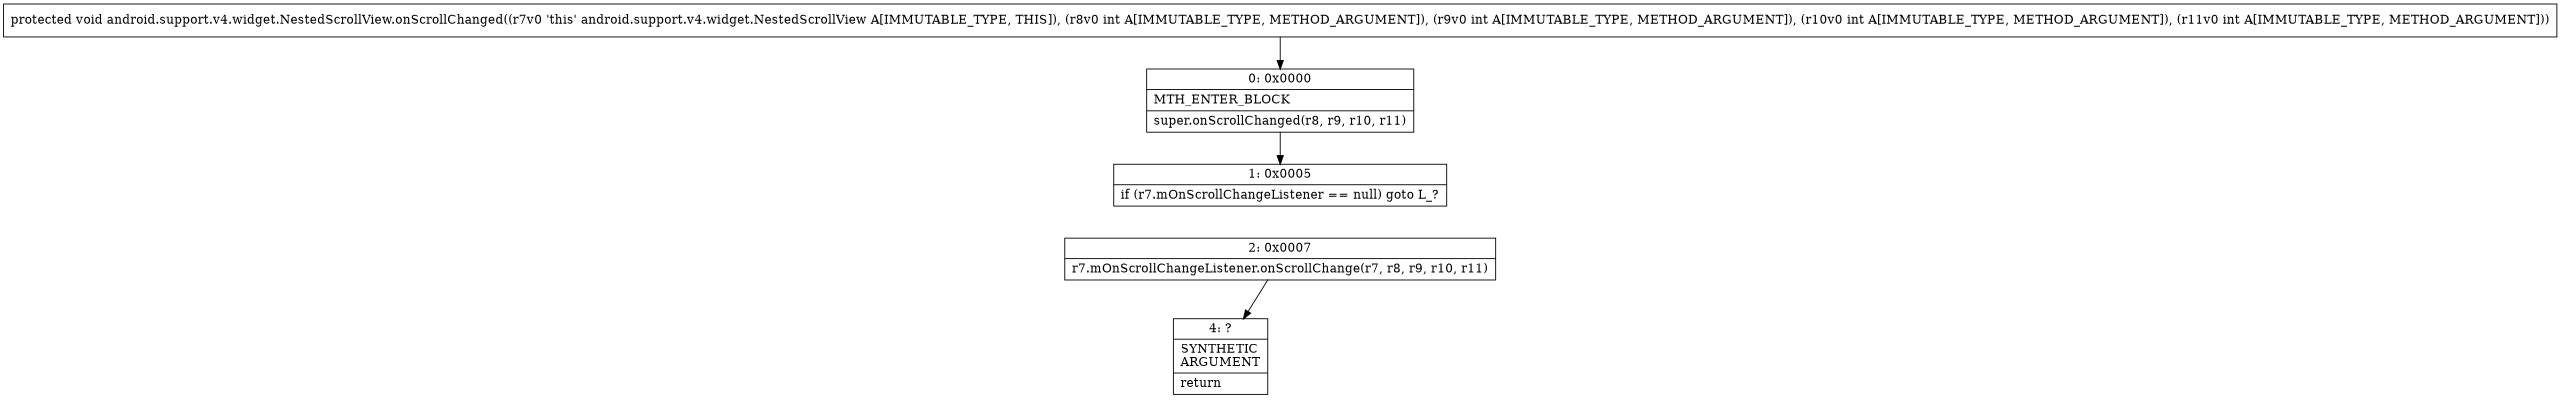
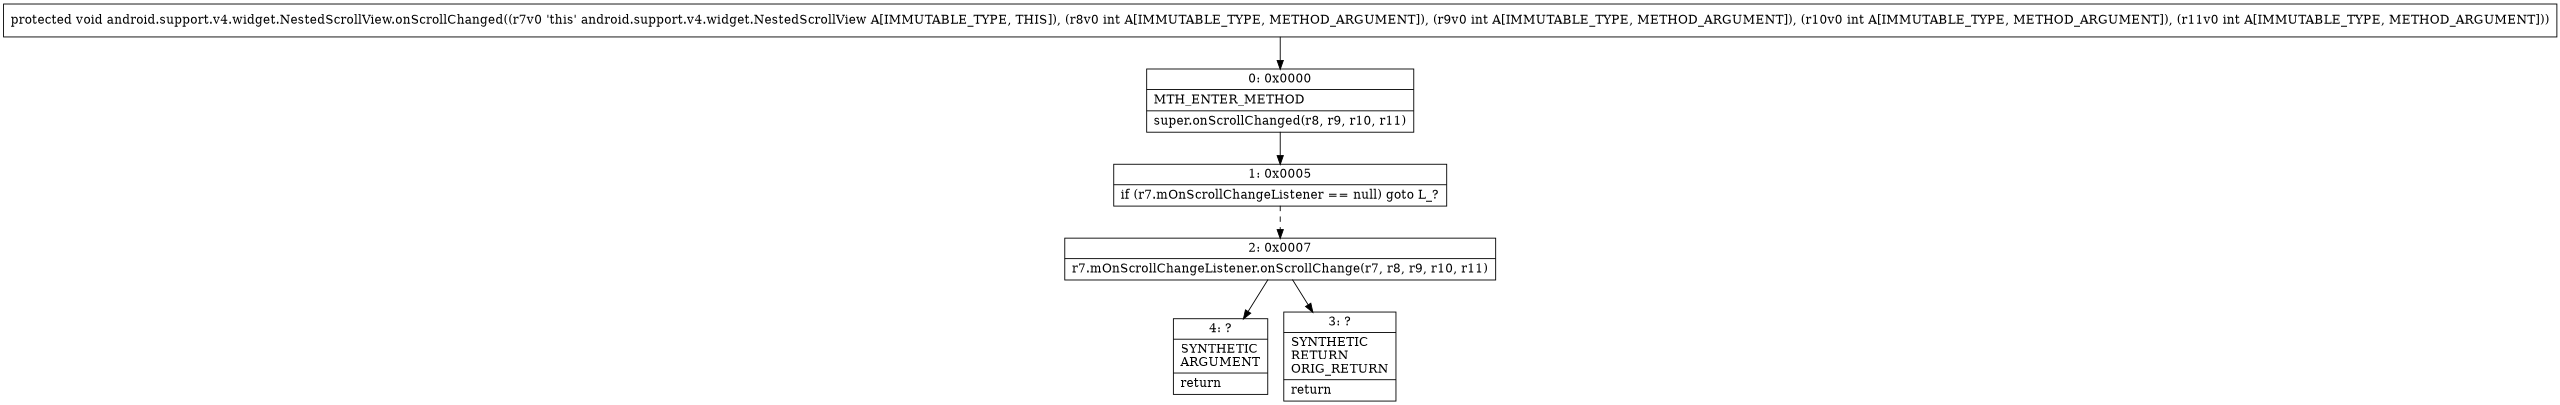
(1222, 100) -> (1229, 100)
none -> (1280, 218)
none -> (1340, 357)
